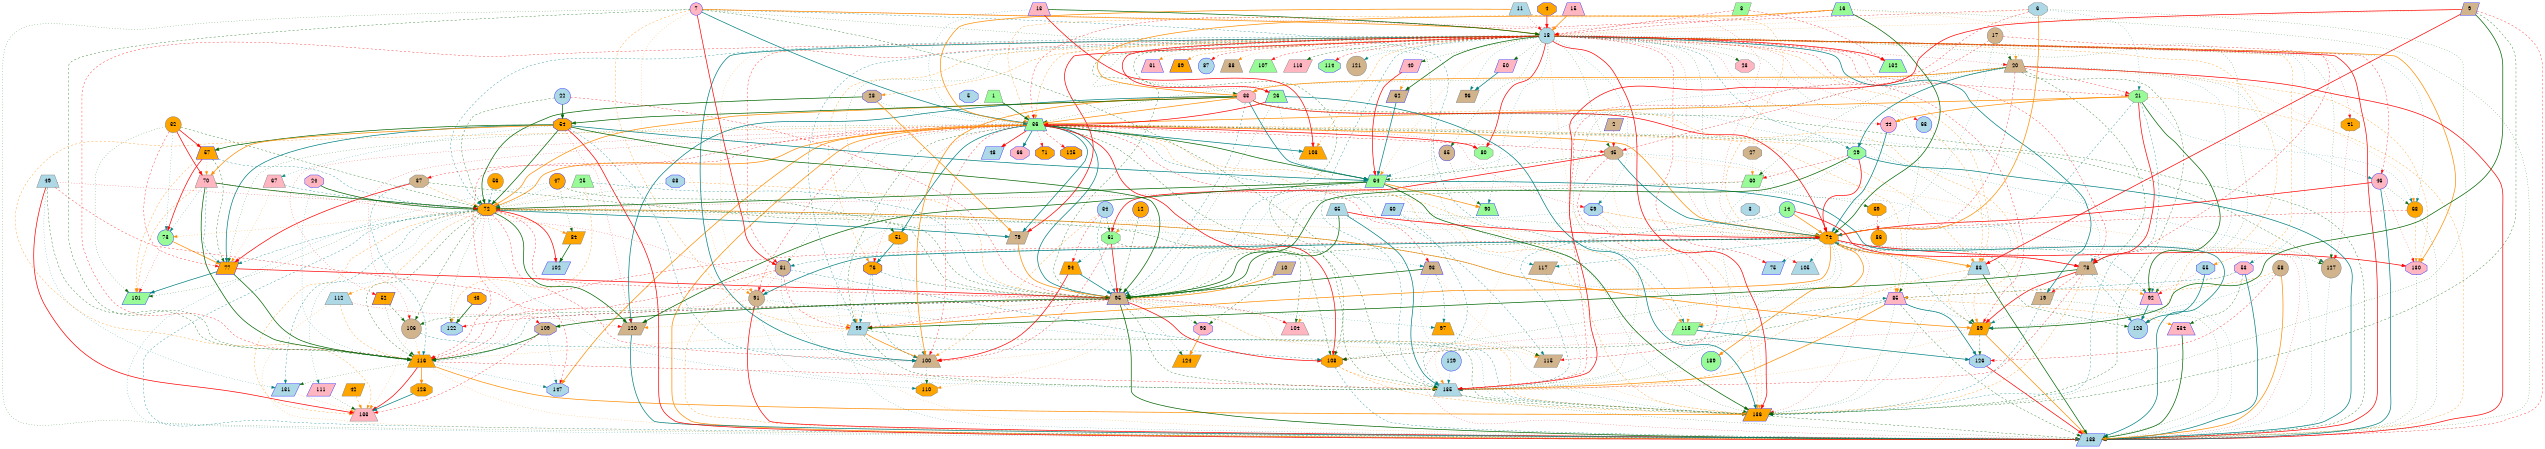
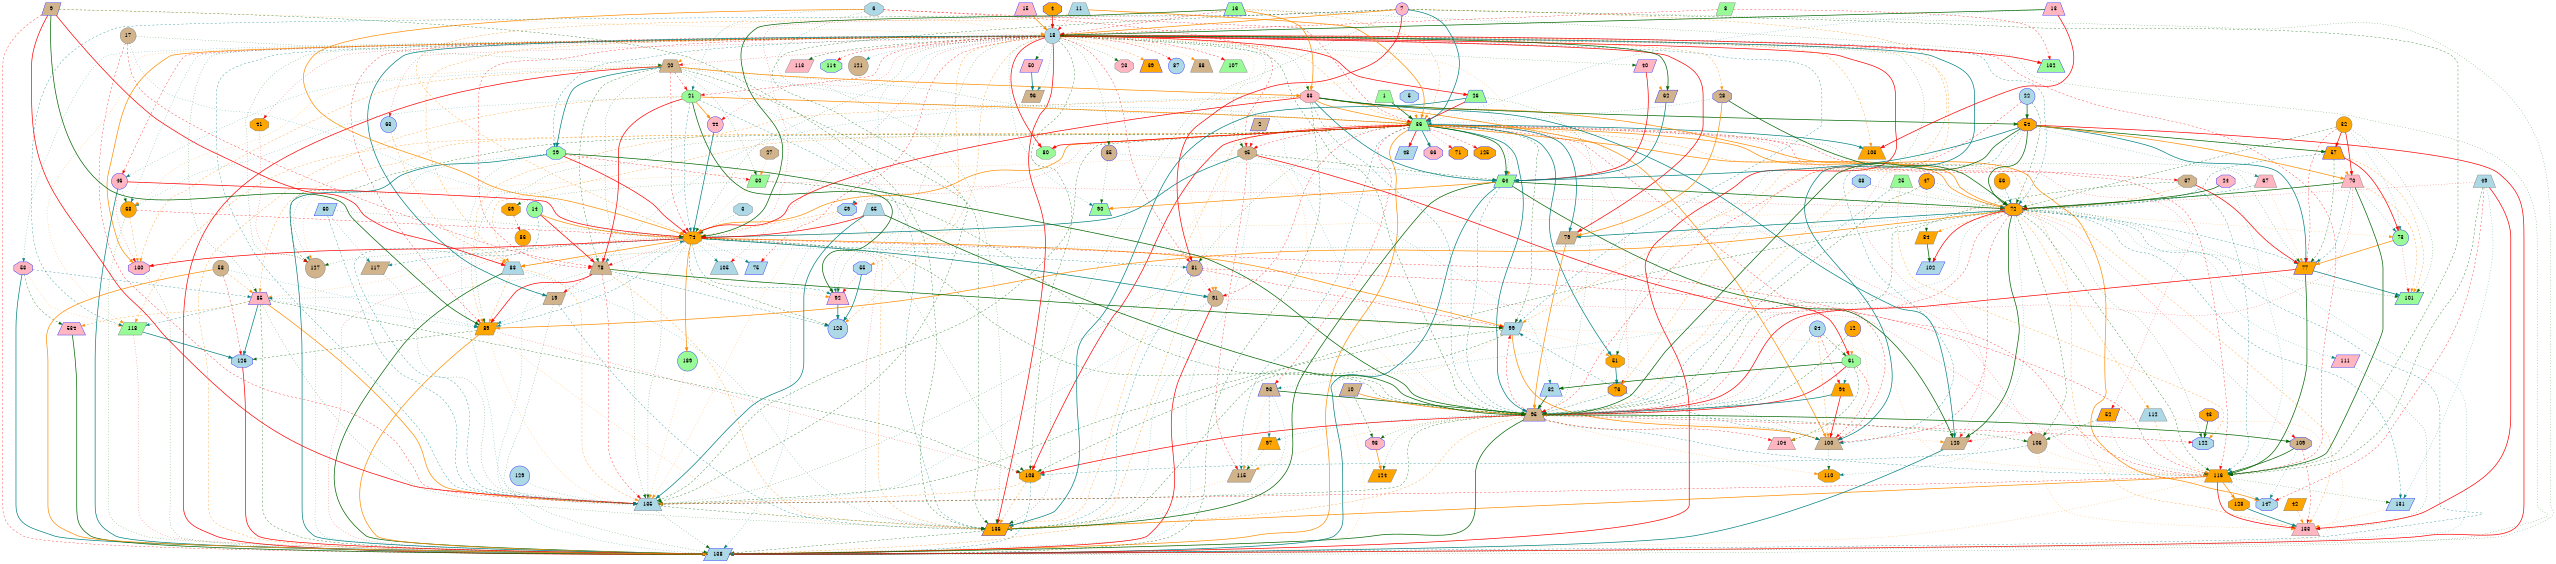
(1152, 66) -> none
(855, 271) -> (1564, 339)
none -> (1551, 390)
